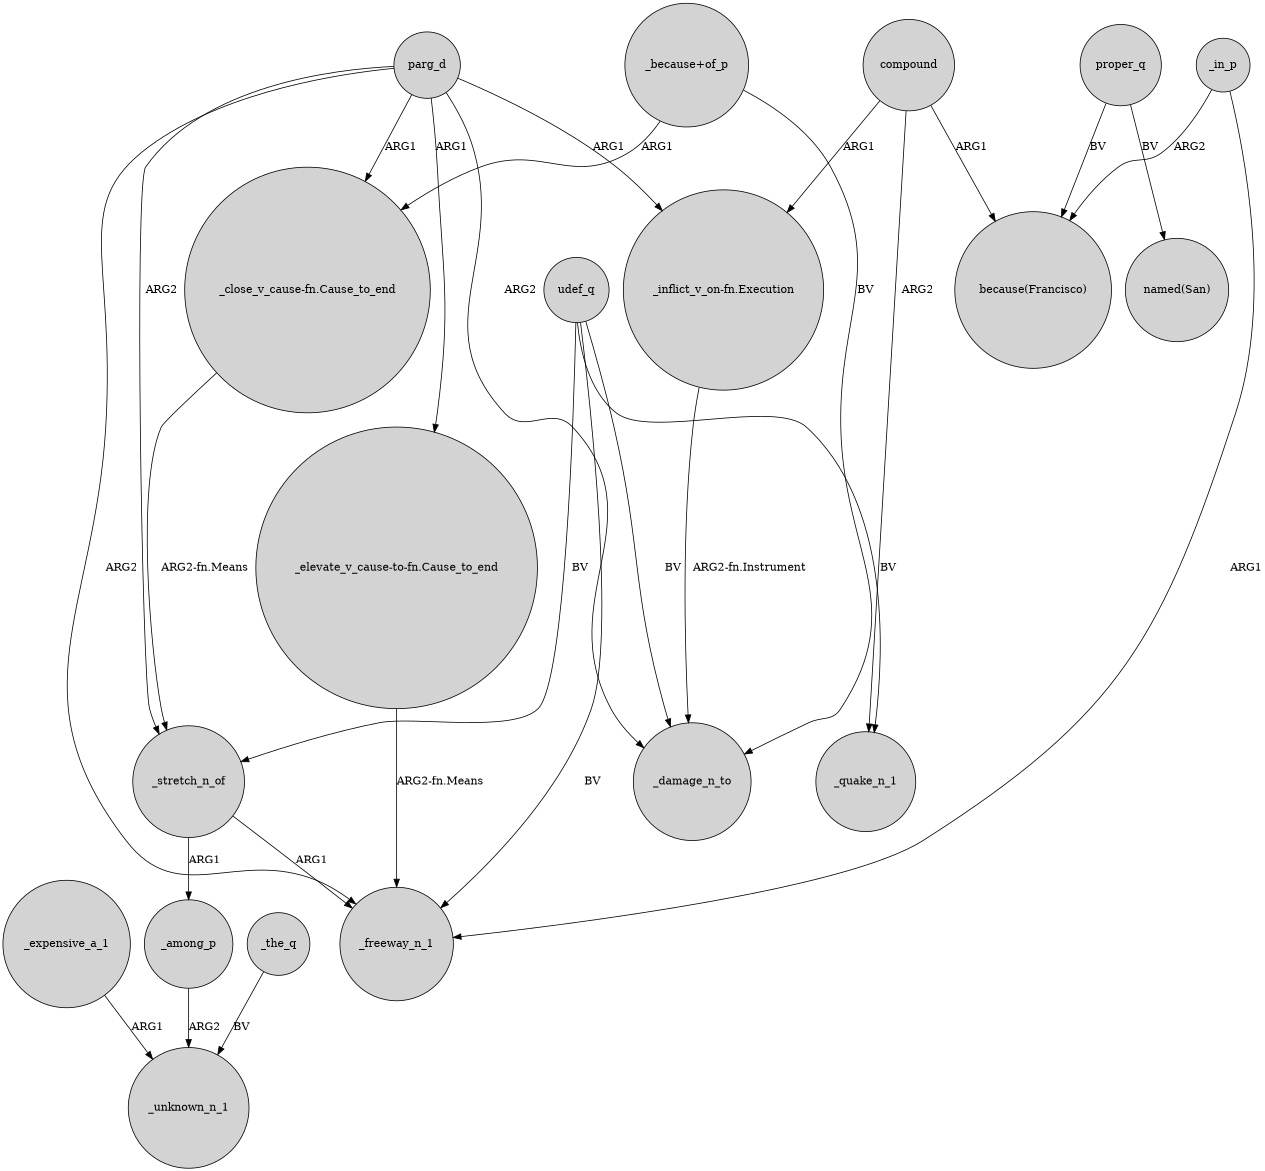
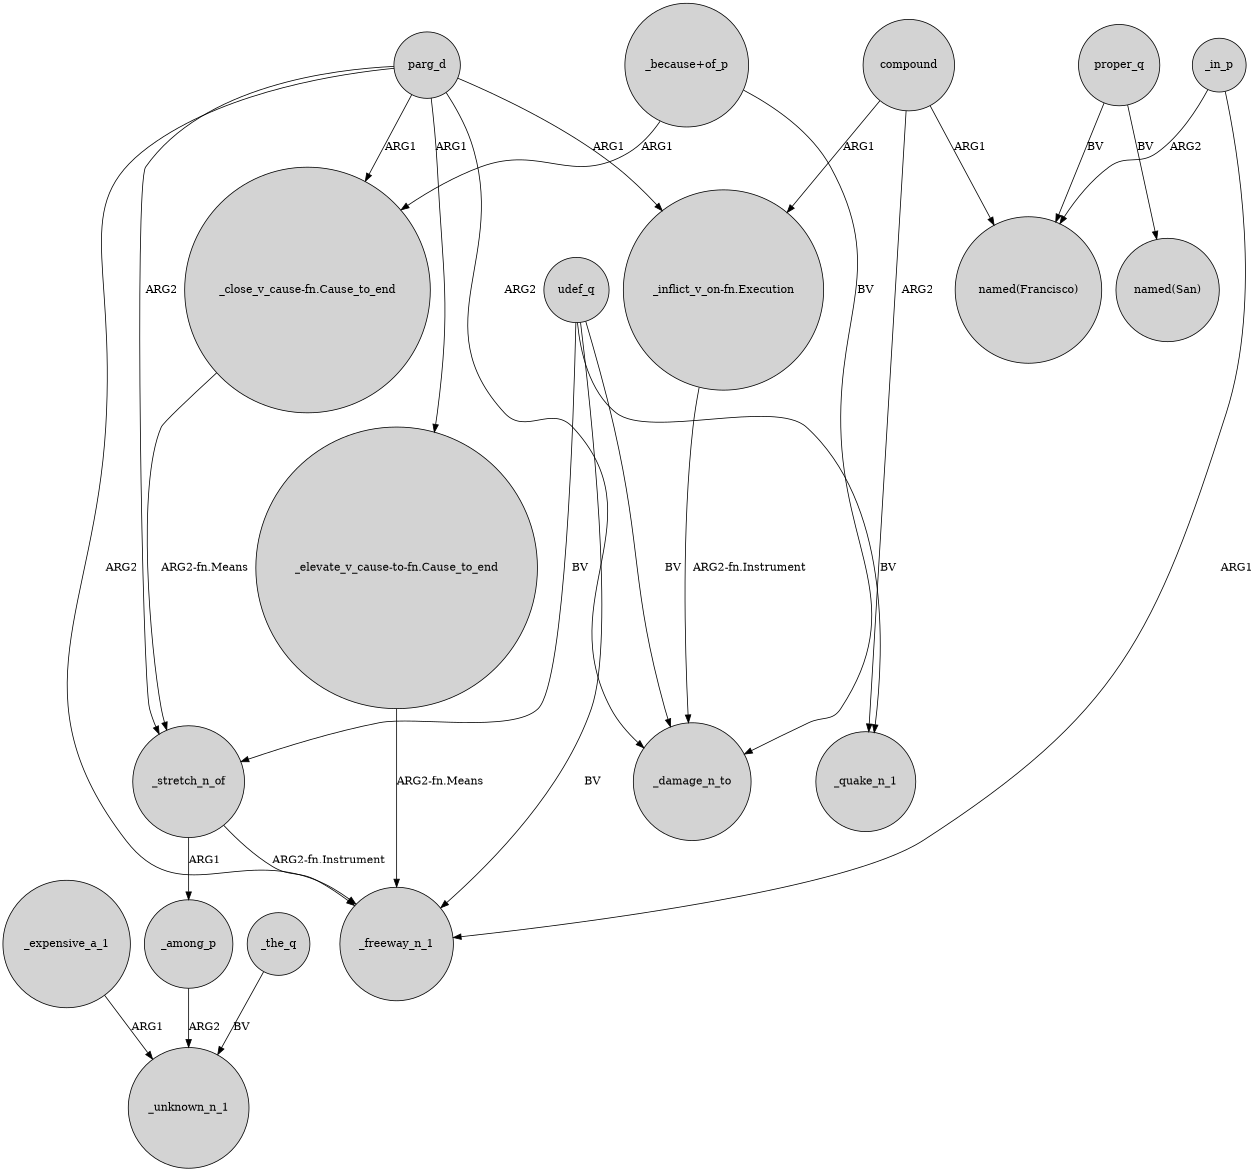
(1033, 290) -> (1028, 290)
(312, 861) -> (329, 861)
